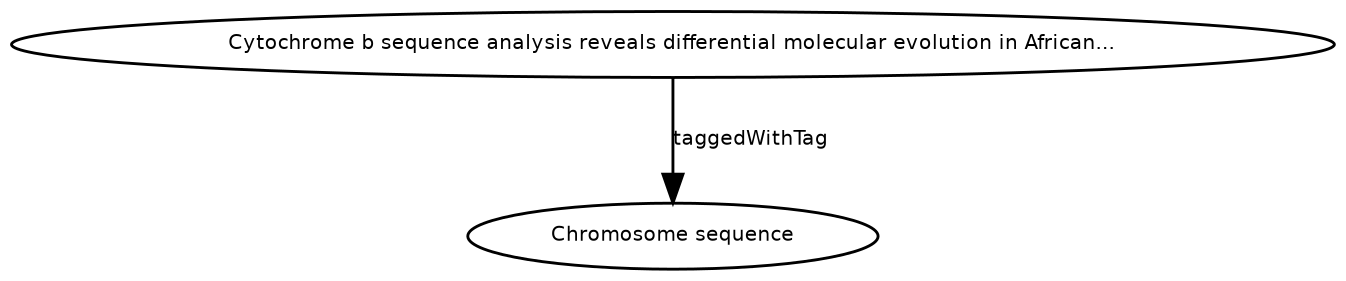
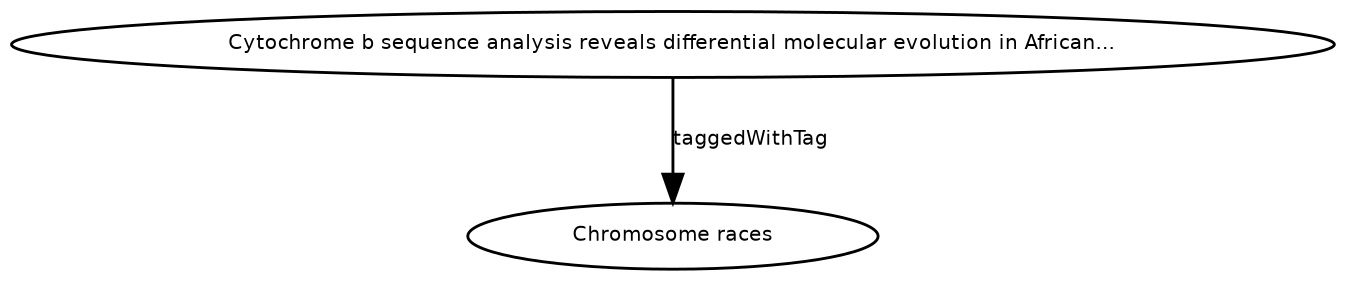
(673, 236) -> (673, 236)
